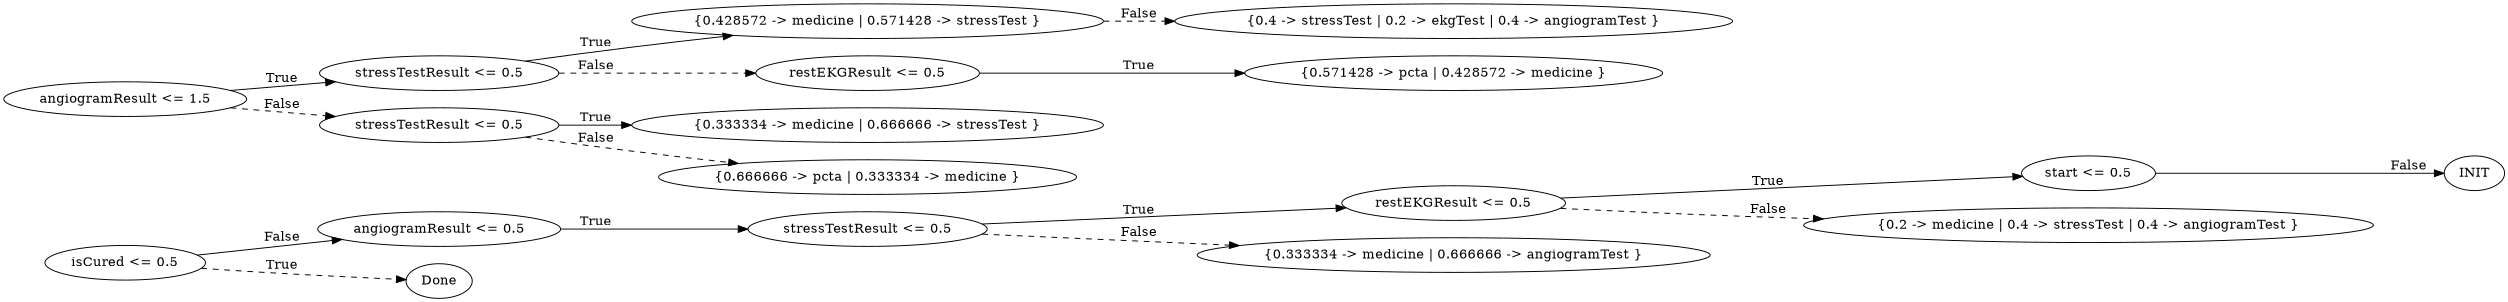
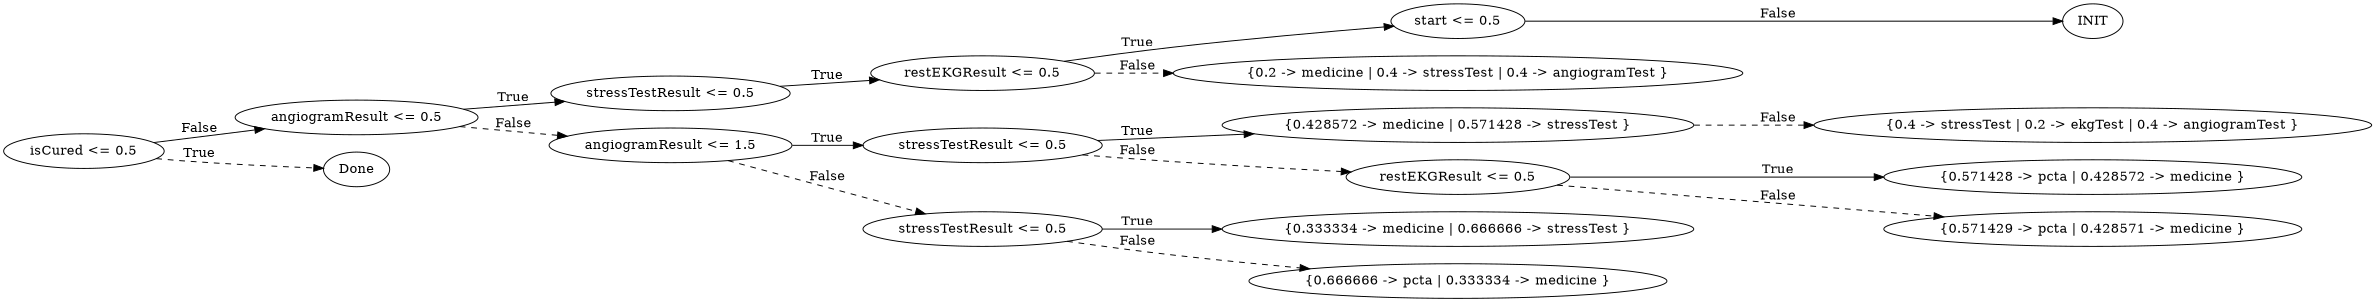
none -> (509, 131)
none -> (2093, 229)
(1454, 255) -> none
